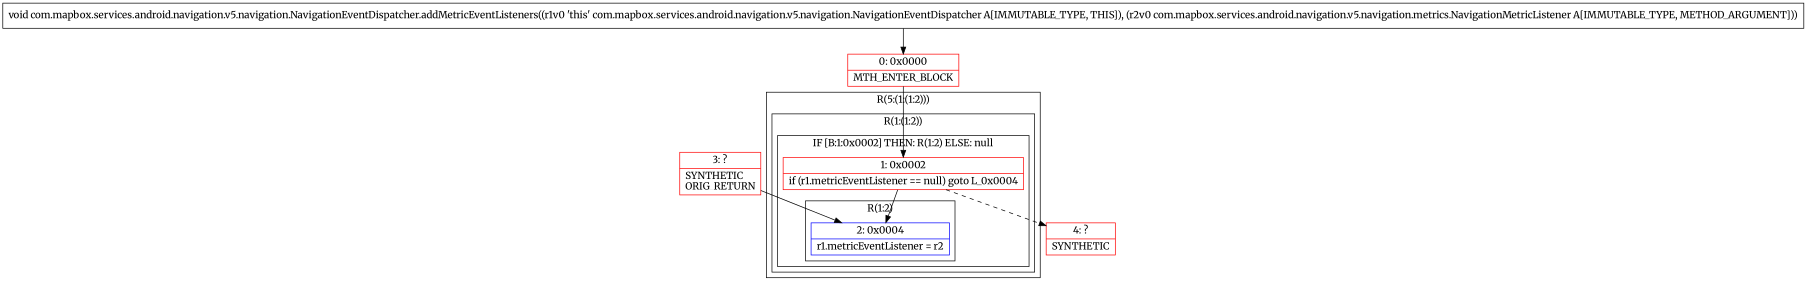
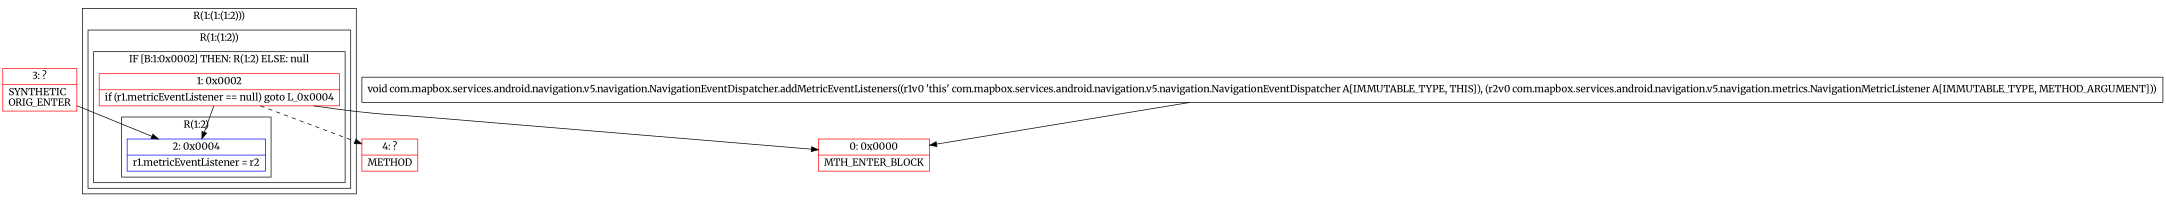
(903, 100) -> (219, 16)
(903, 118) -> (562, 128)
(720, 187) -> (40, 103)
(1081, 247) -> (390, 163)
